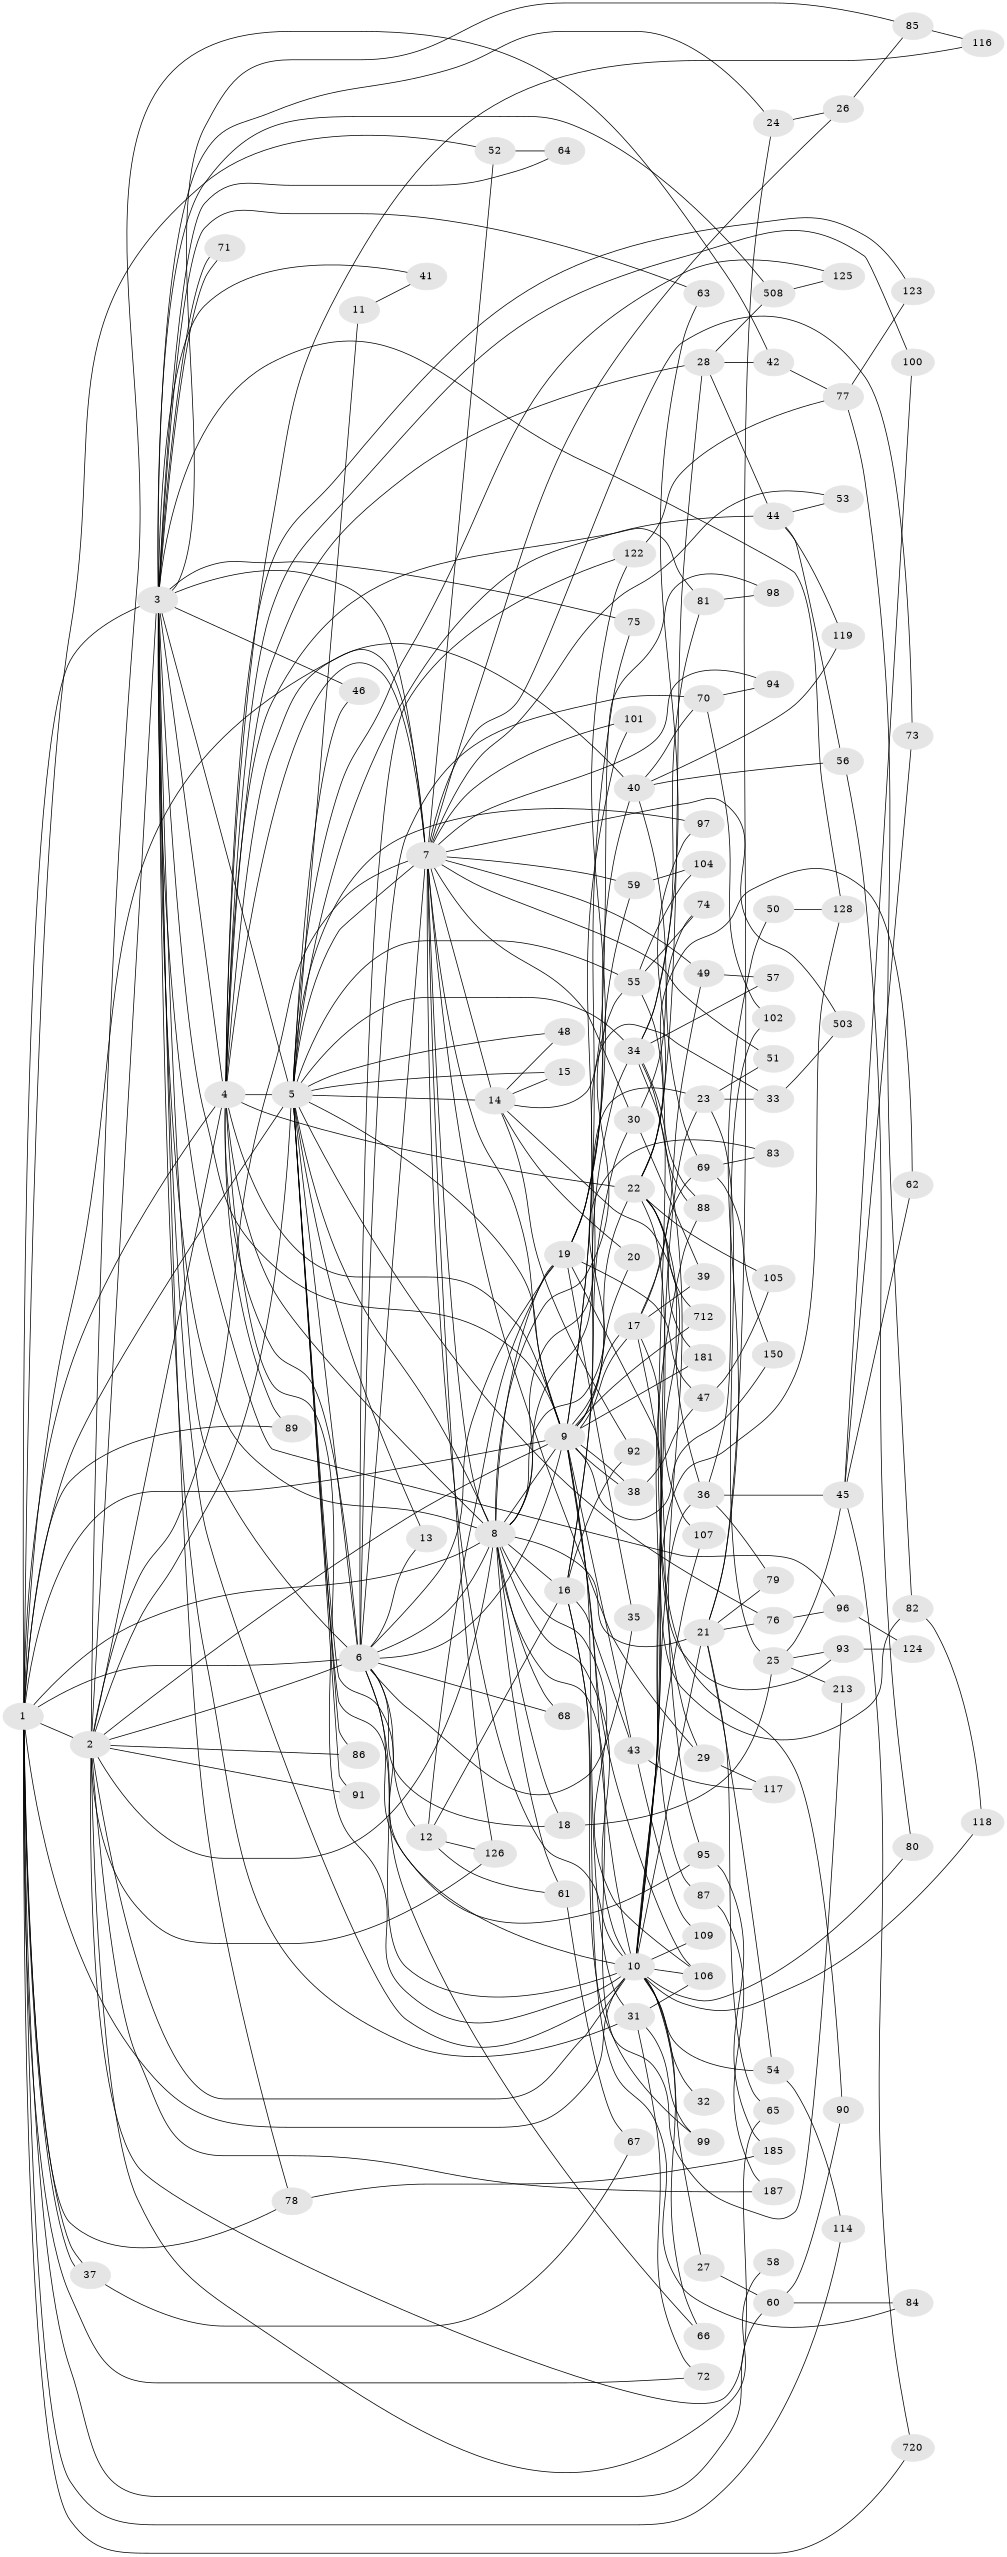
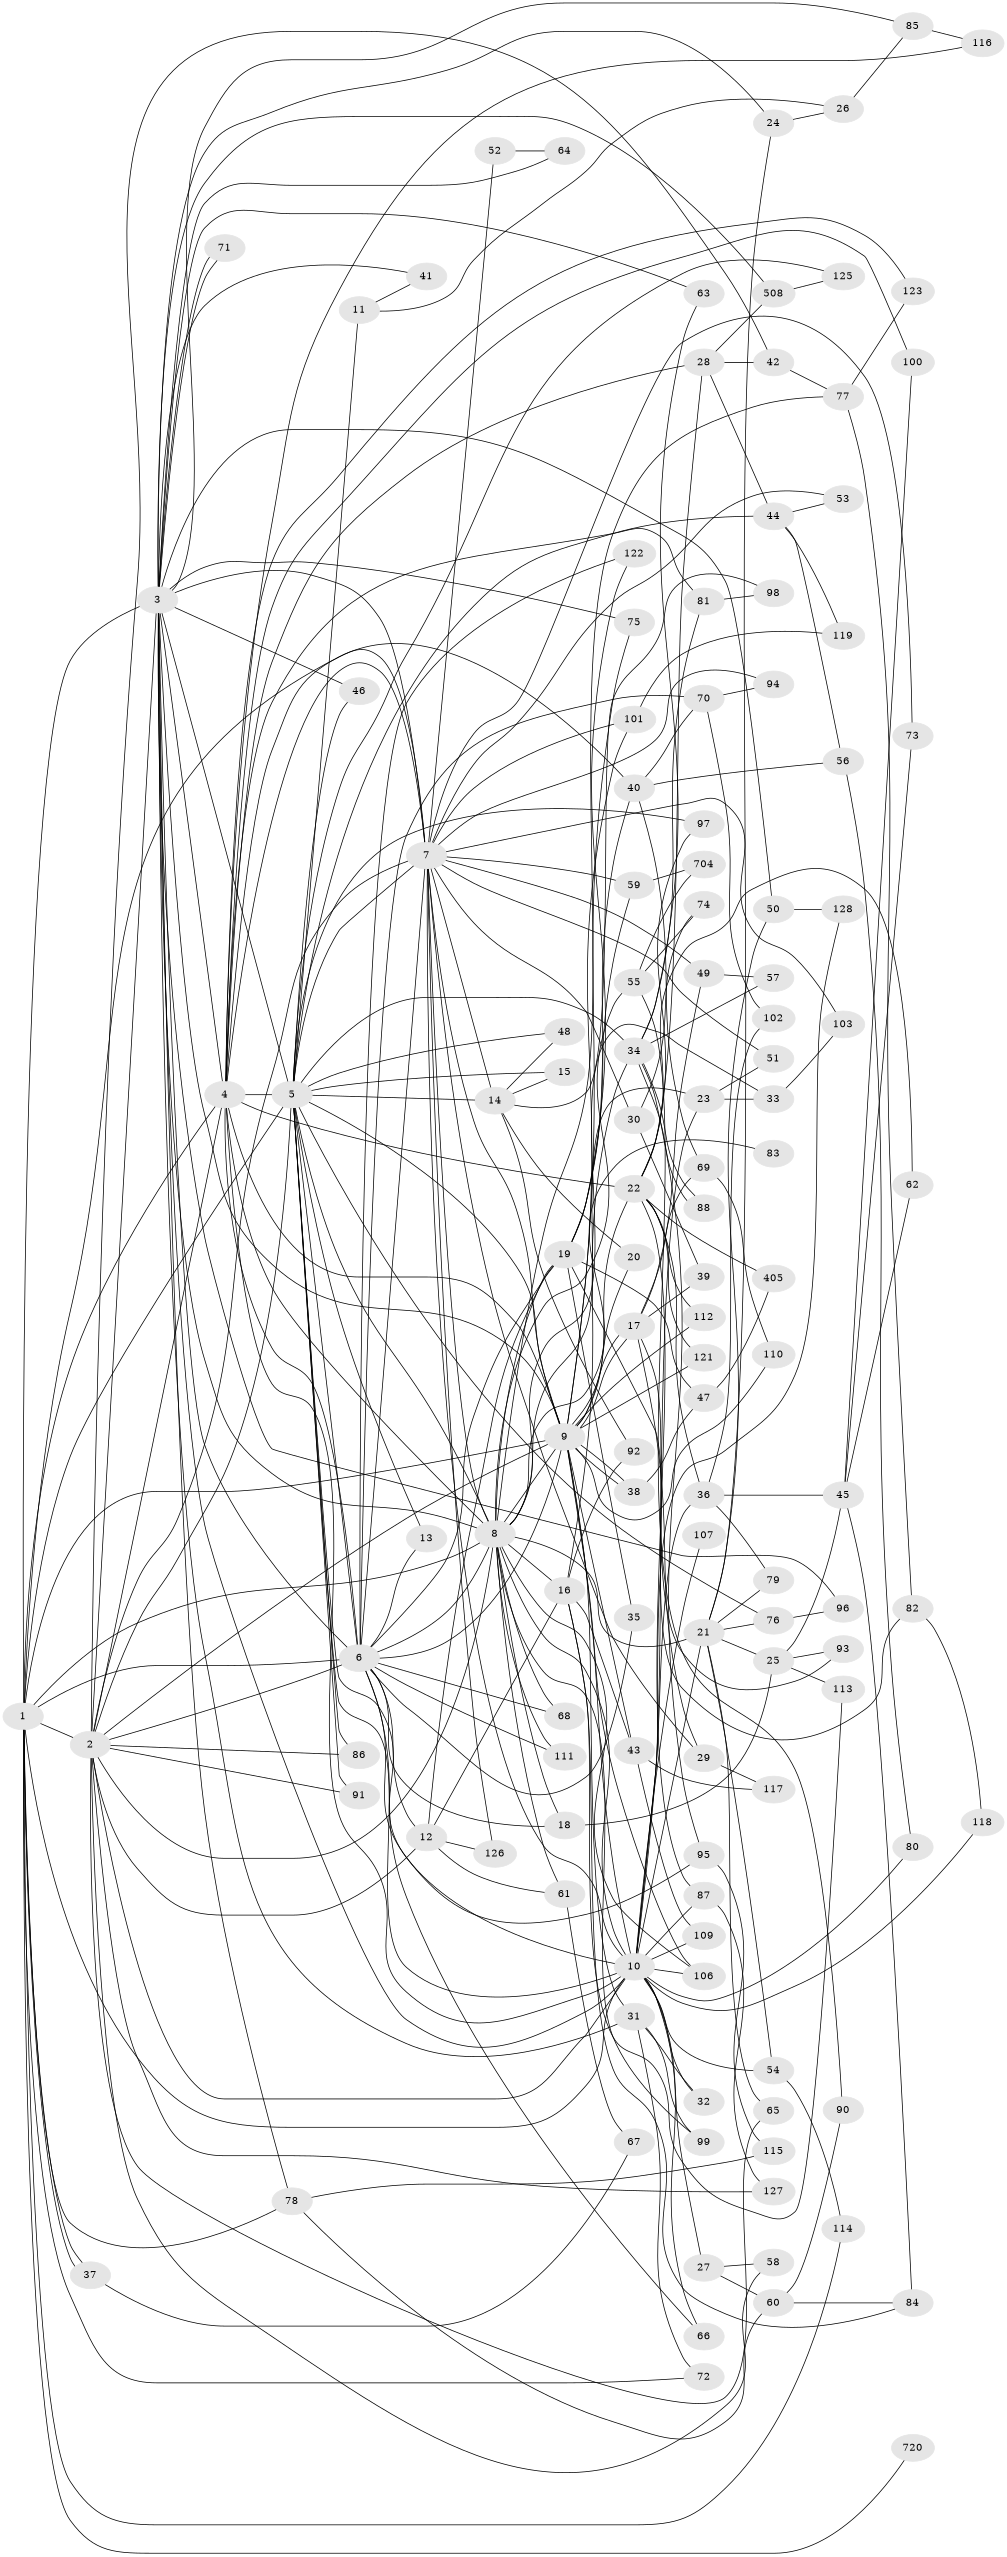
(540, 438) -> (573, 476)
(566, 444) -> (587, 171)
(714, 447) -> (581, 1118)
(756, 730) -> (717, 640)
(54, 783) -> none
(704, 865) -> (704, 865)
(414, 943) -> none
(843, 1024) -> (843, 1024)
(739, 1161) -> none
(639, 1222) -> none
(774, 1278) -> (774, 1278)
(704, 1317) -> (704, 1317)
(593, 1354) -> none
(774, 1355) -> (774, 1355)
(704, 1358) -> (704, 1358)
(731, 1423) -> (739, 1647)
(292, 1429) -> none
(659, 1585) -> (665, 1934)
(913, 1649) -> none
(843, 1689) -> (843, 1689)
none -> (565, 1757)
(234, 1943) -> (207, 1914)
(881, 1971) -> (890, 1898)
(664, 1999) -> (669, 2059)
(774, 2151) -> (774, 2151)
(774, 2192) -> (774, 2192)
none -> (739, 2265)
(116, 2484) -> (549, 2395)
